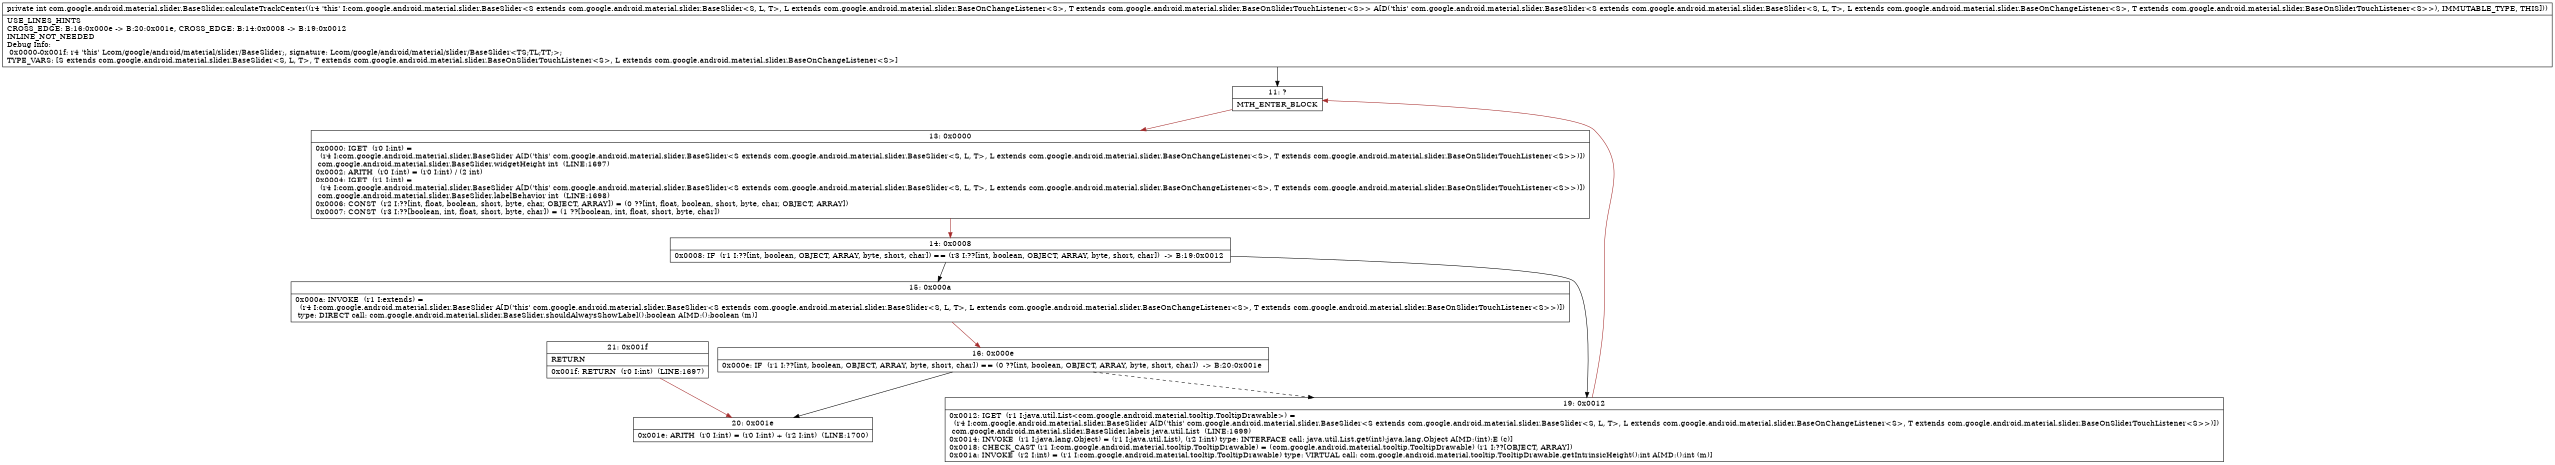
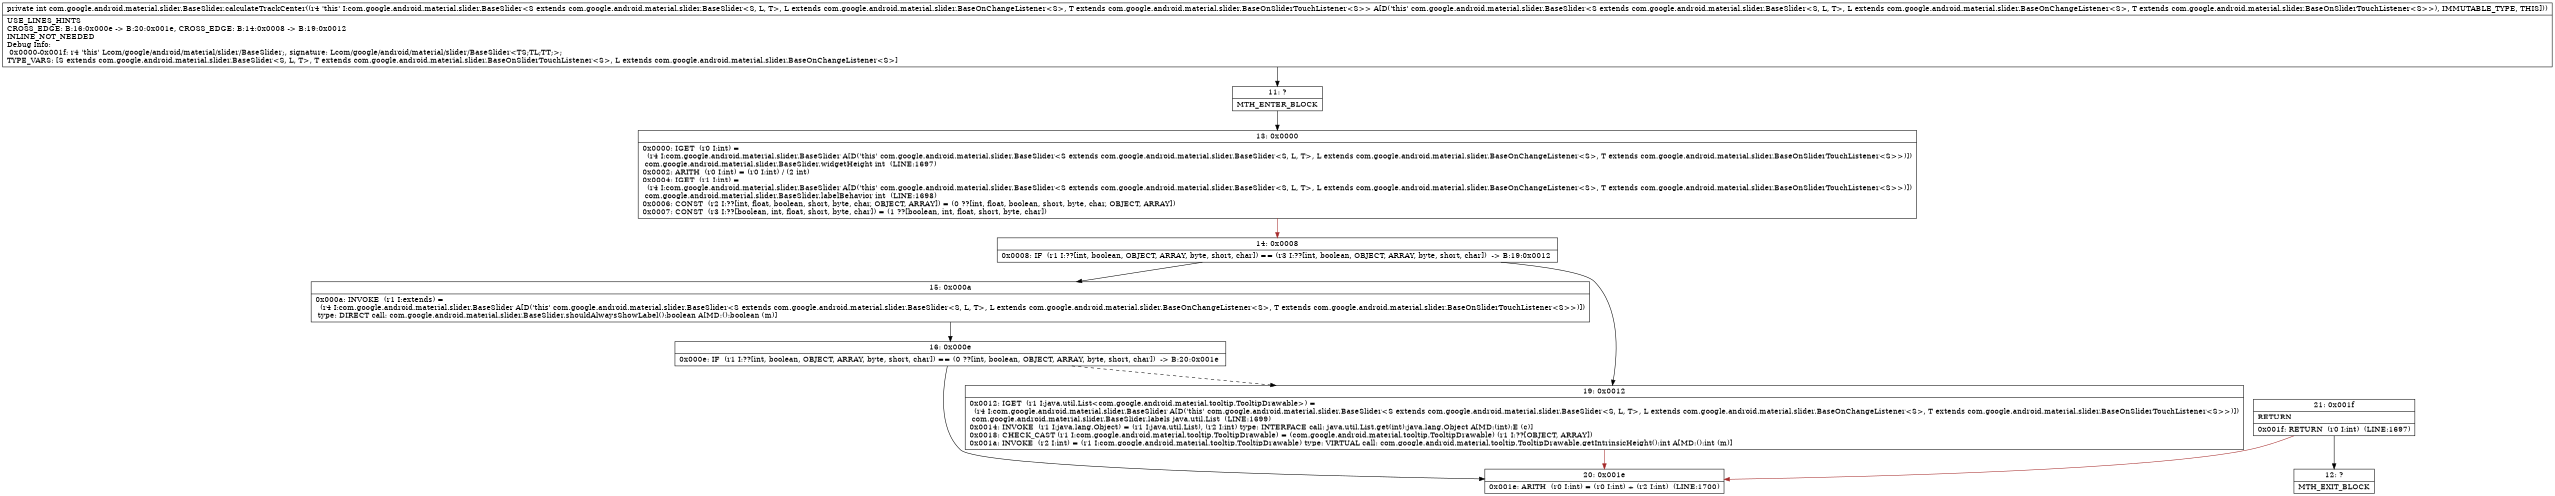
(1189, 119) -> (1277, 118)
(1596, 132) -> (1604, 457)
(964, 333) -> (950, 329)
none -> (2334, 481)
